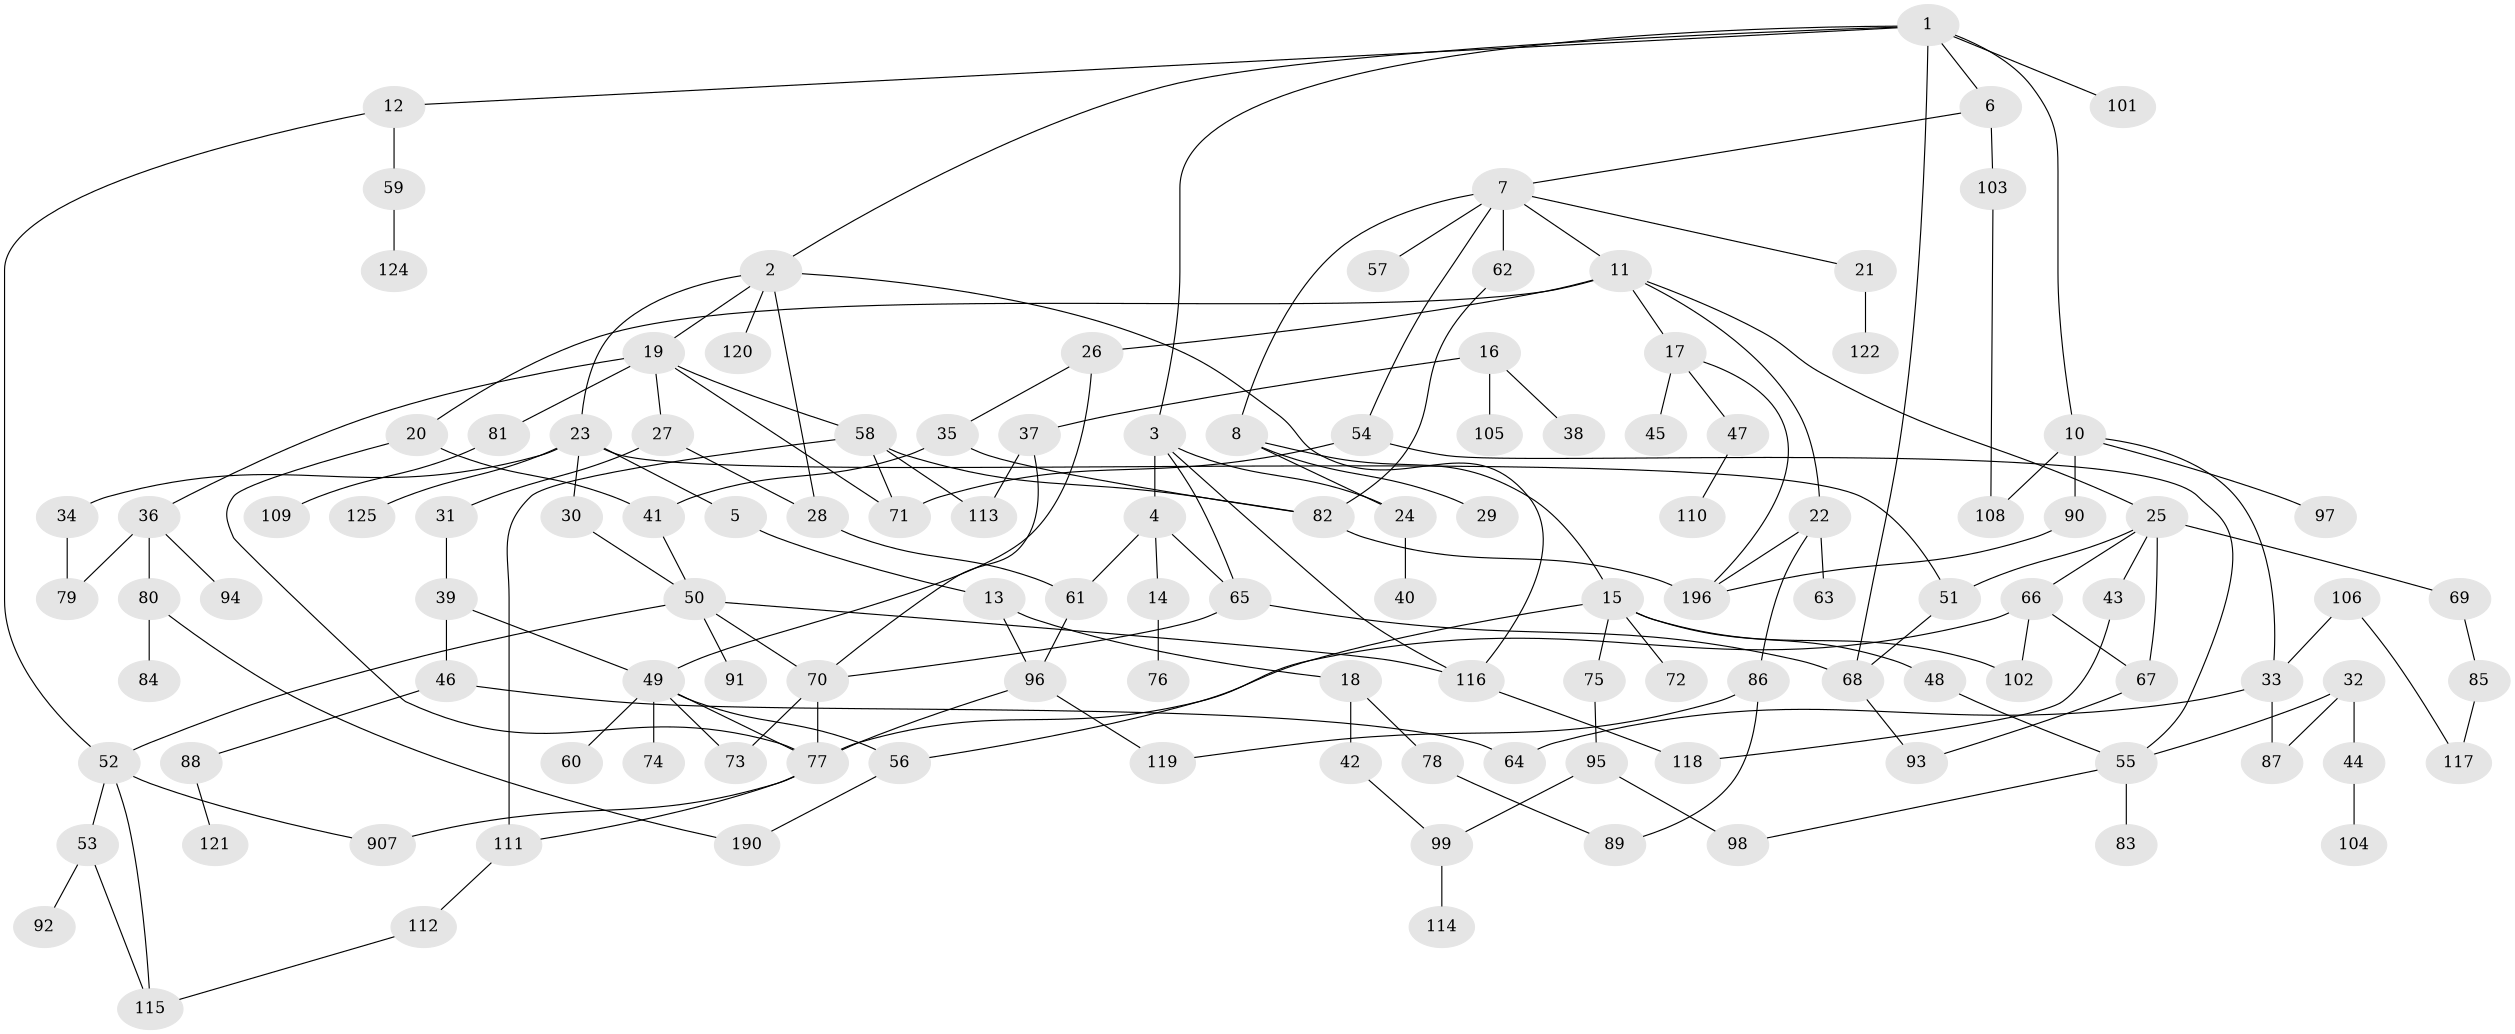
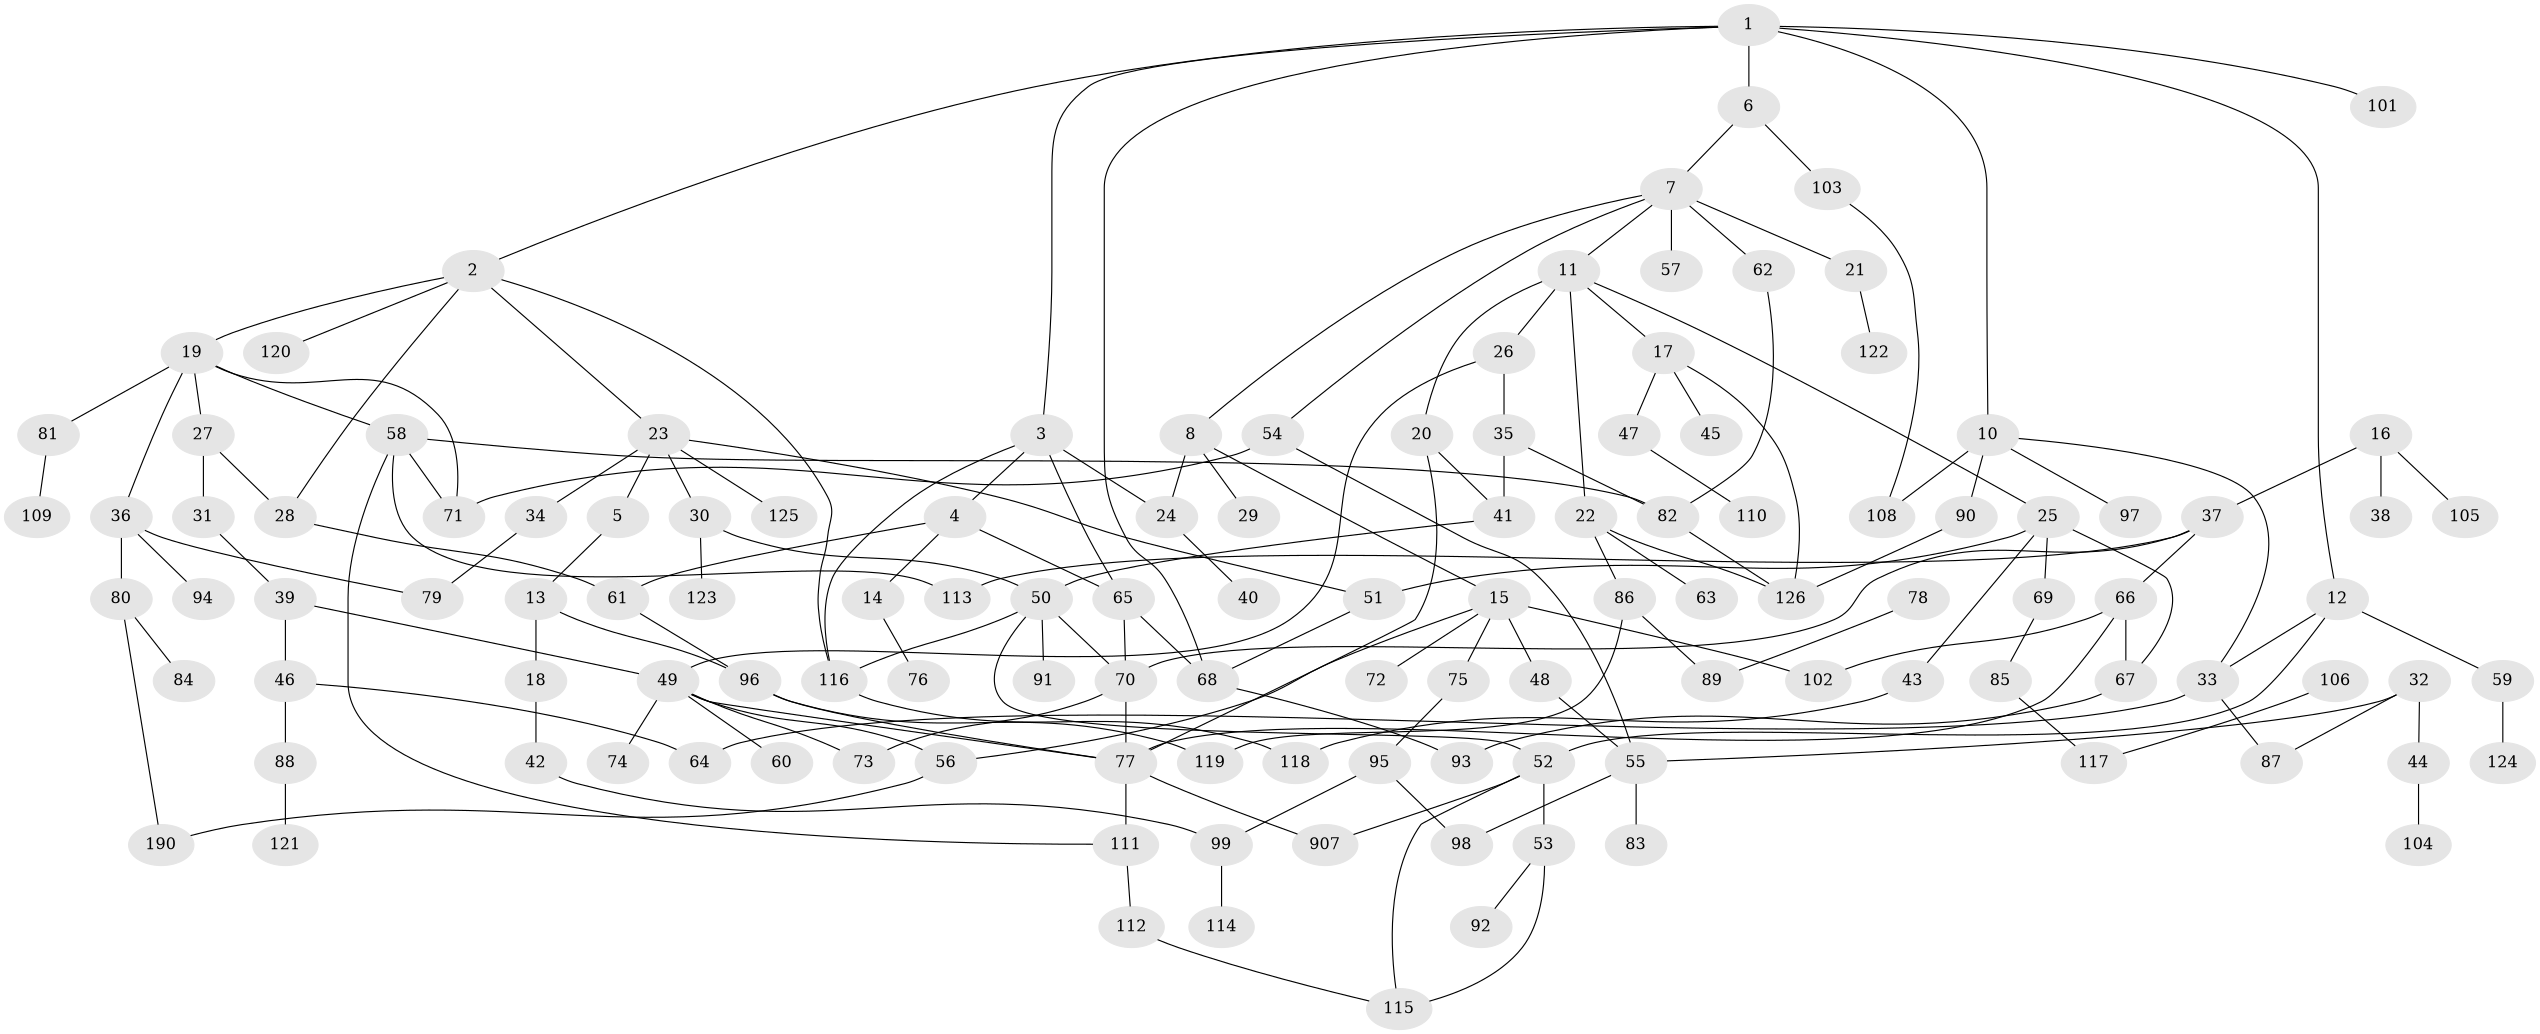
(2094, 558) -> (2169, 558)
none -> (702, 599)
(1697, 599) -> (1791, 599)
(2310, 640) -> (2273, 640)
(1390, 721) -> none
